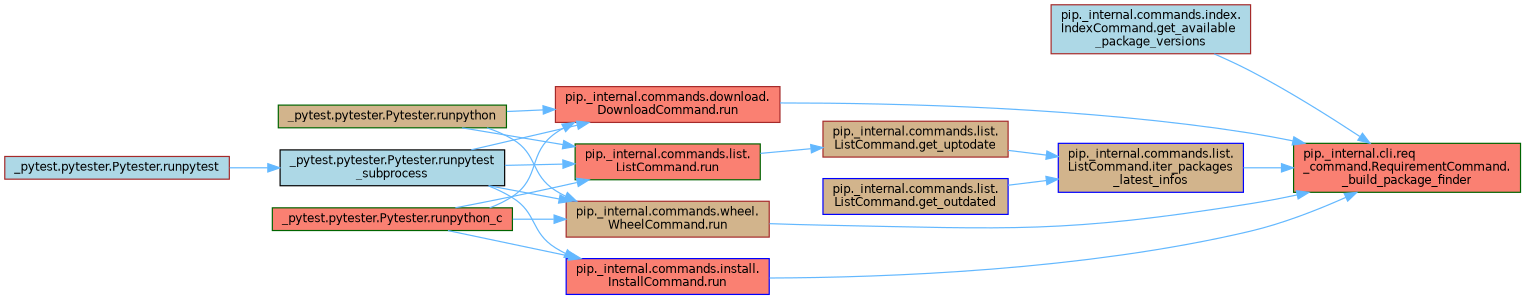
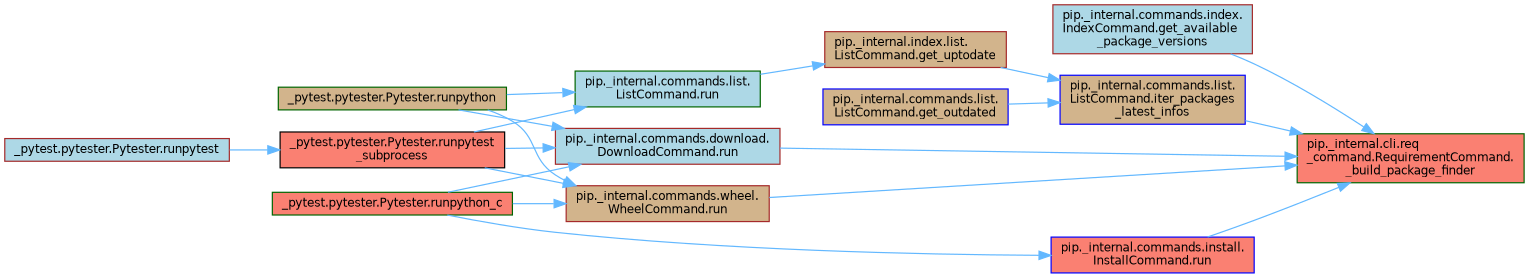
(668, 105) -> (668, 146)
(916, 139) -> (916, 50)
(668, 162) -> (668, 89)
(392, 168) -> (392, 150)
(516, 196) -> none
(527, 212) -> none
